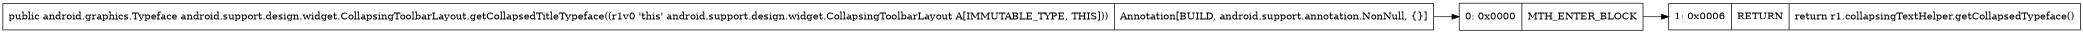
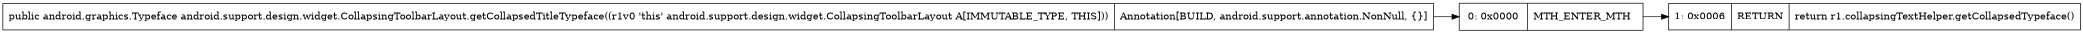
(1582, 16) -> (1582, 16)
